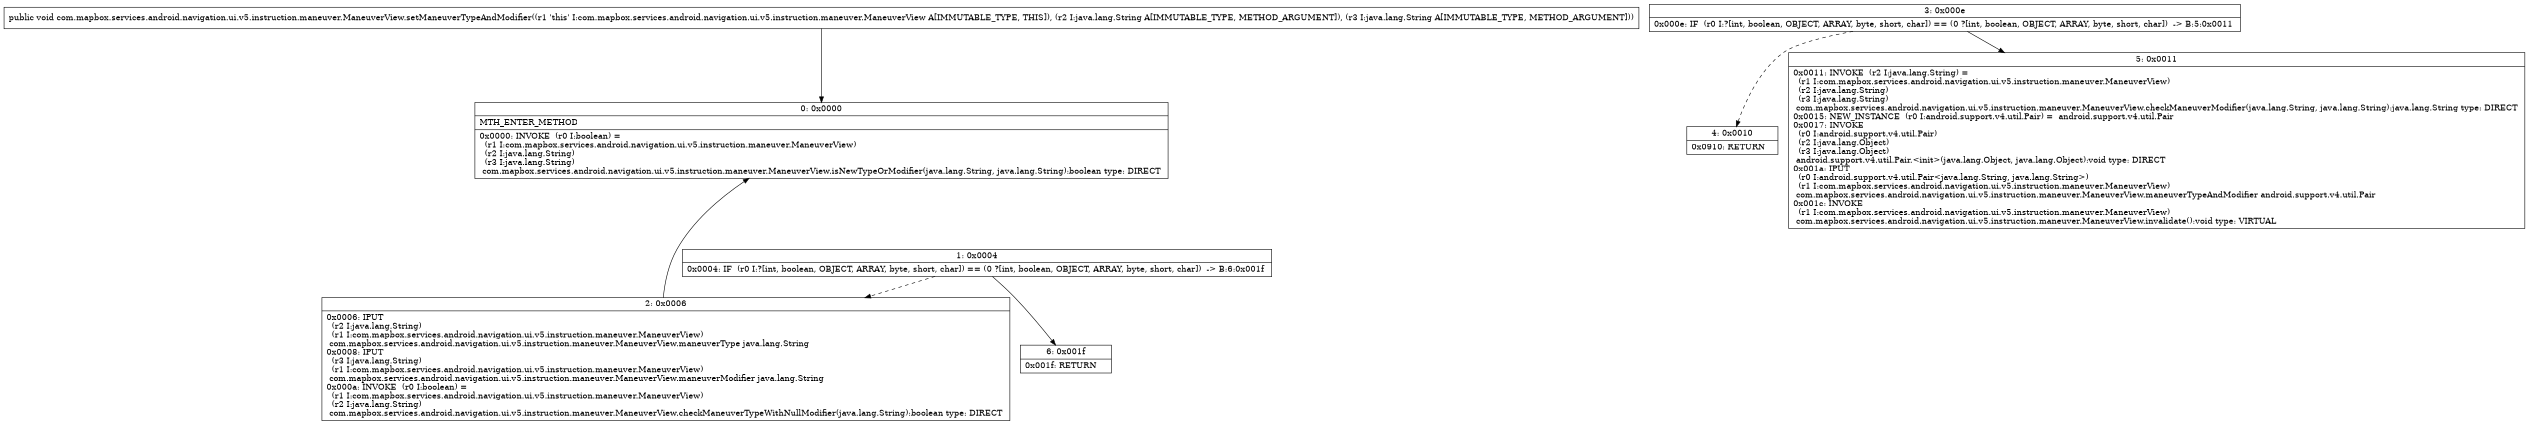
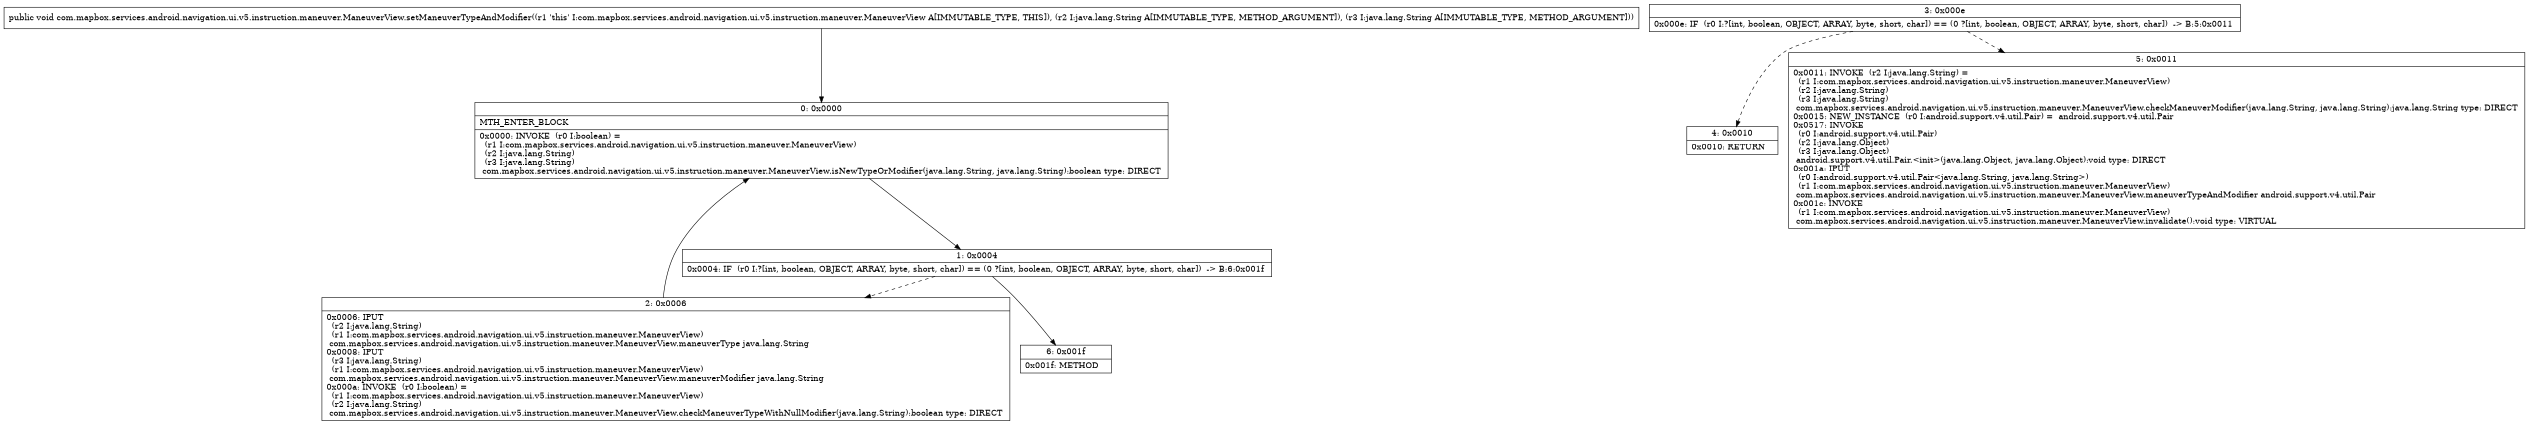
(1983, 41) -> (1983, 41)
(529, 122) -> (524, 122)
(1831, 125) -> (1831, 125)
(1732, 147) -> (1732, 147)
none -> (912, 212)
(1065, 366) -> (1066, 366)
